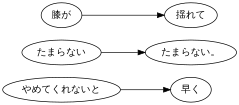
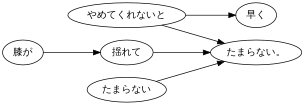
none -> (190, 33)
none -> (178, 52)
